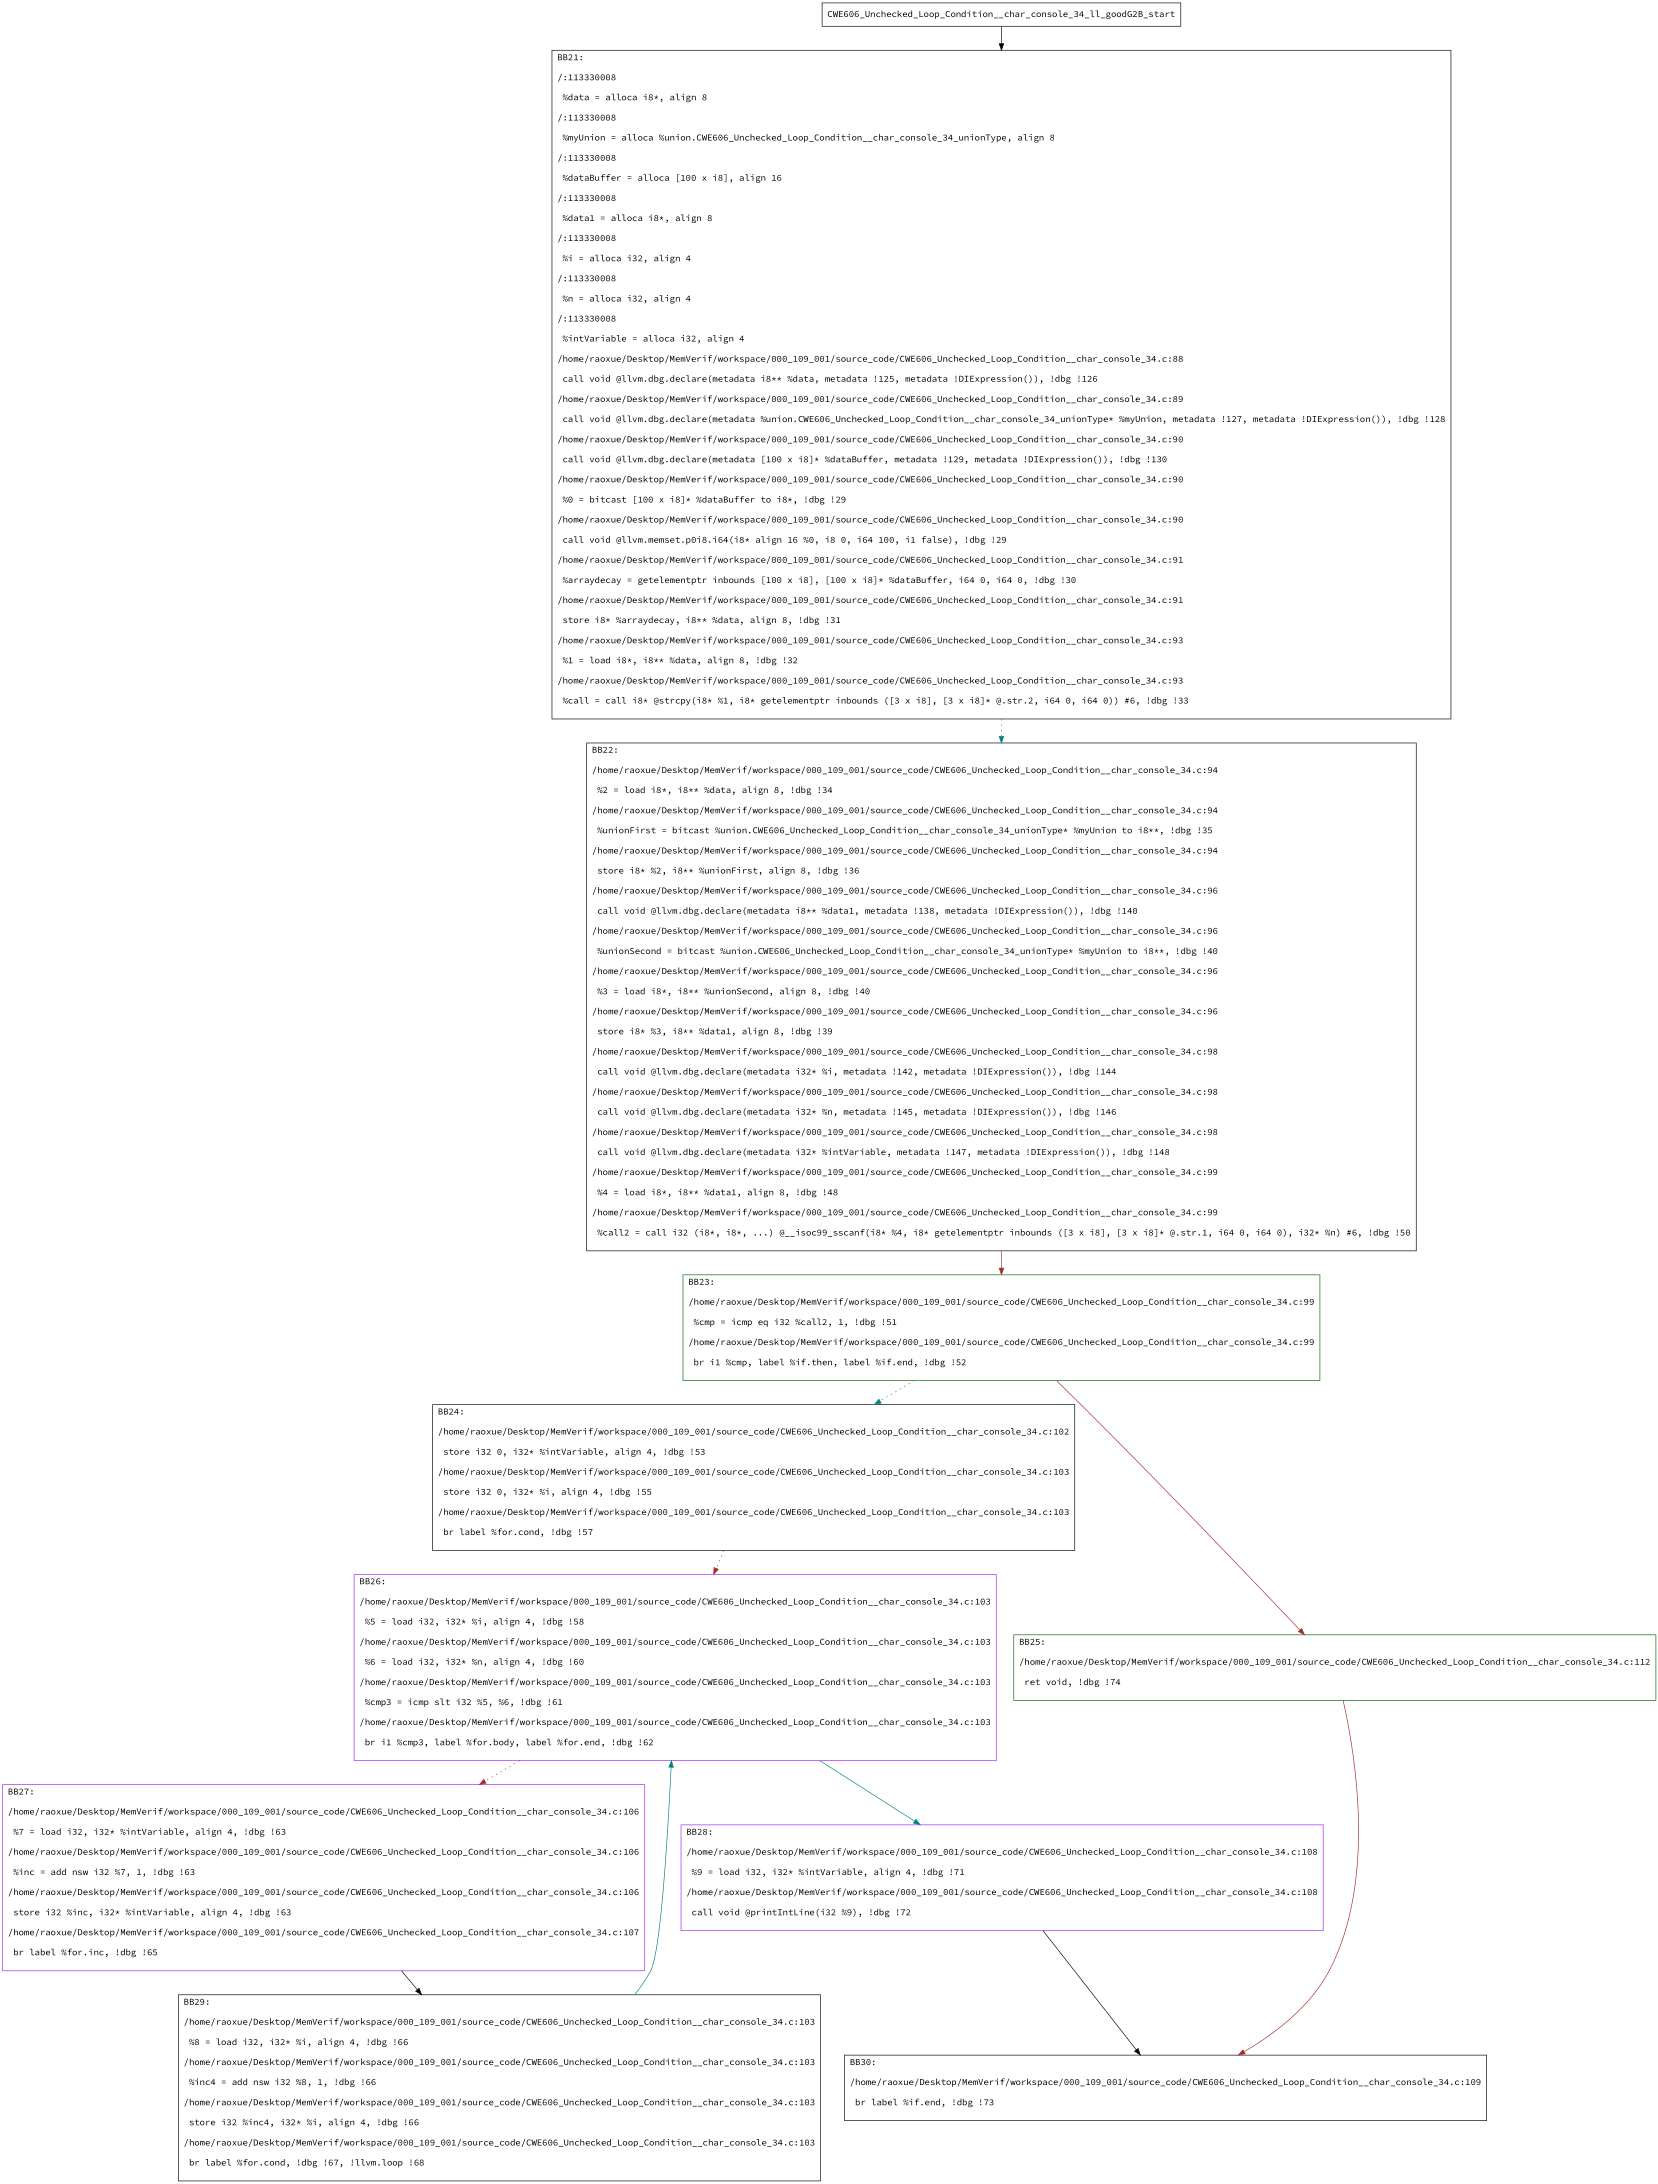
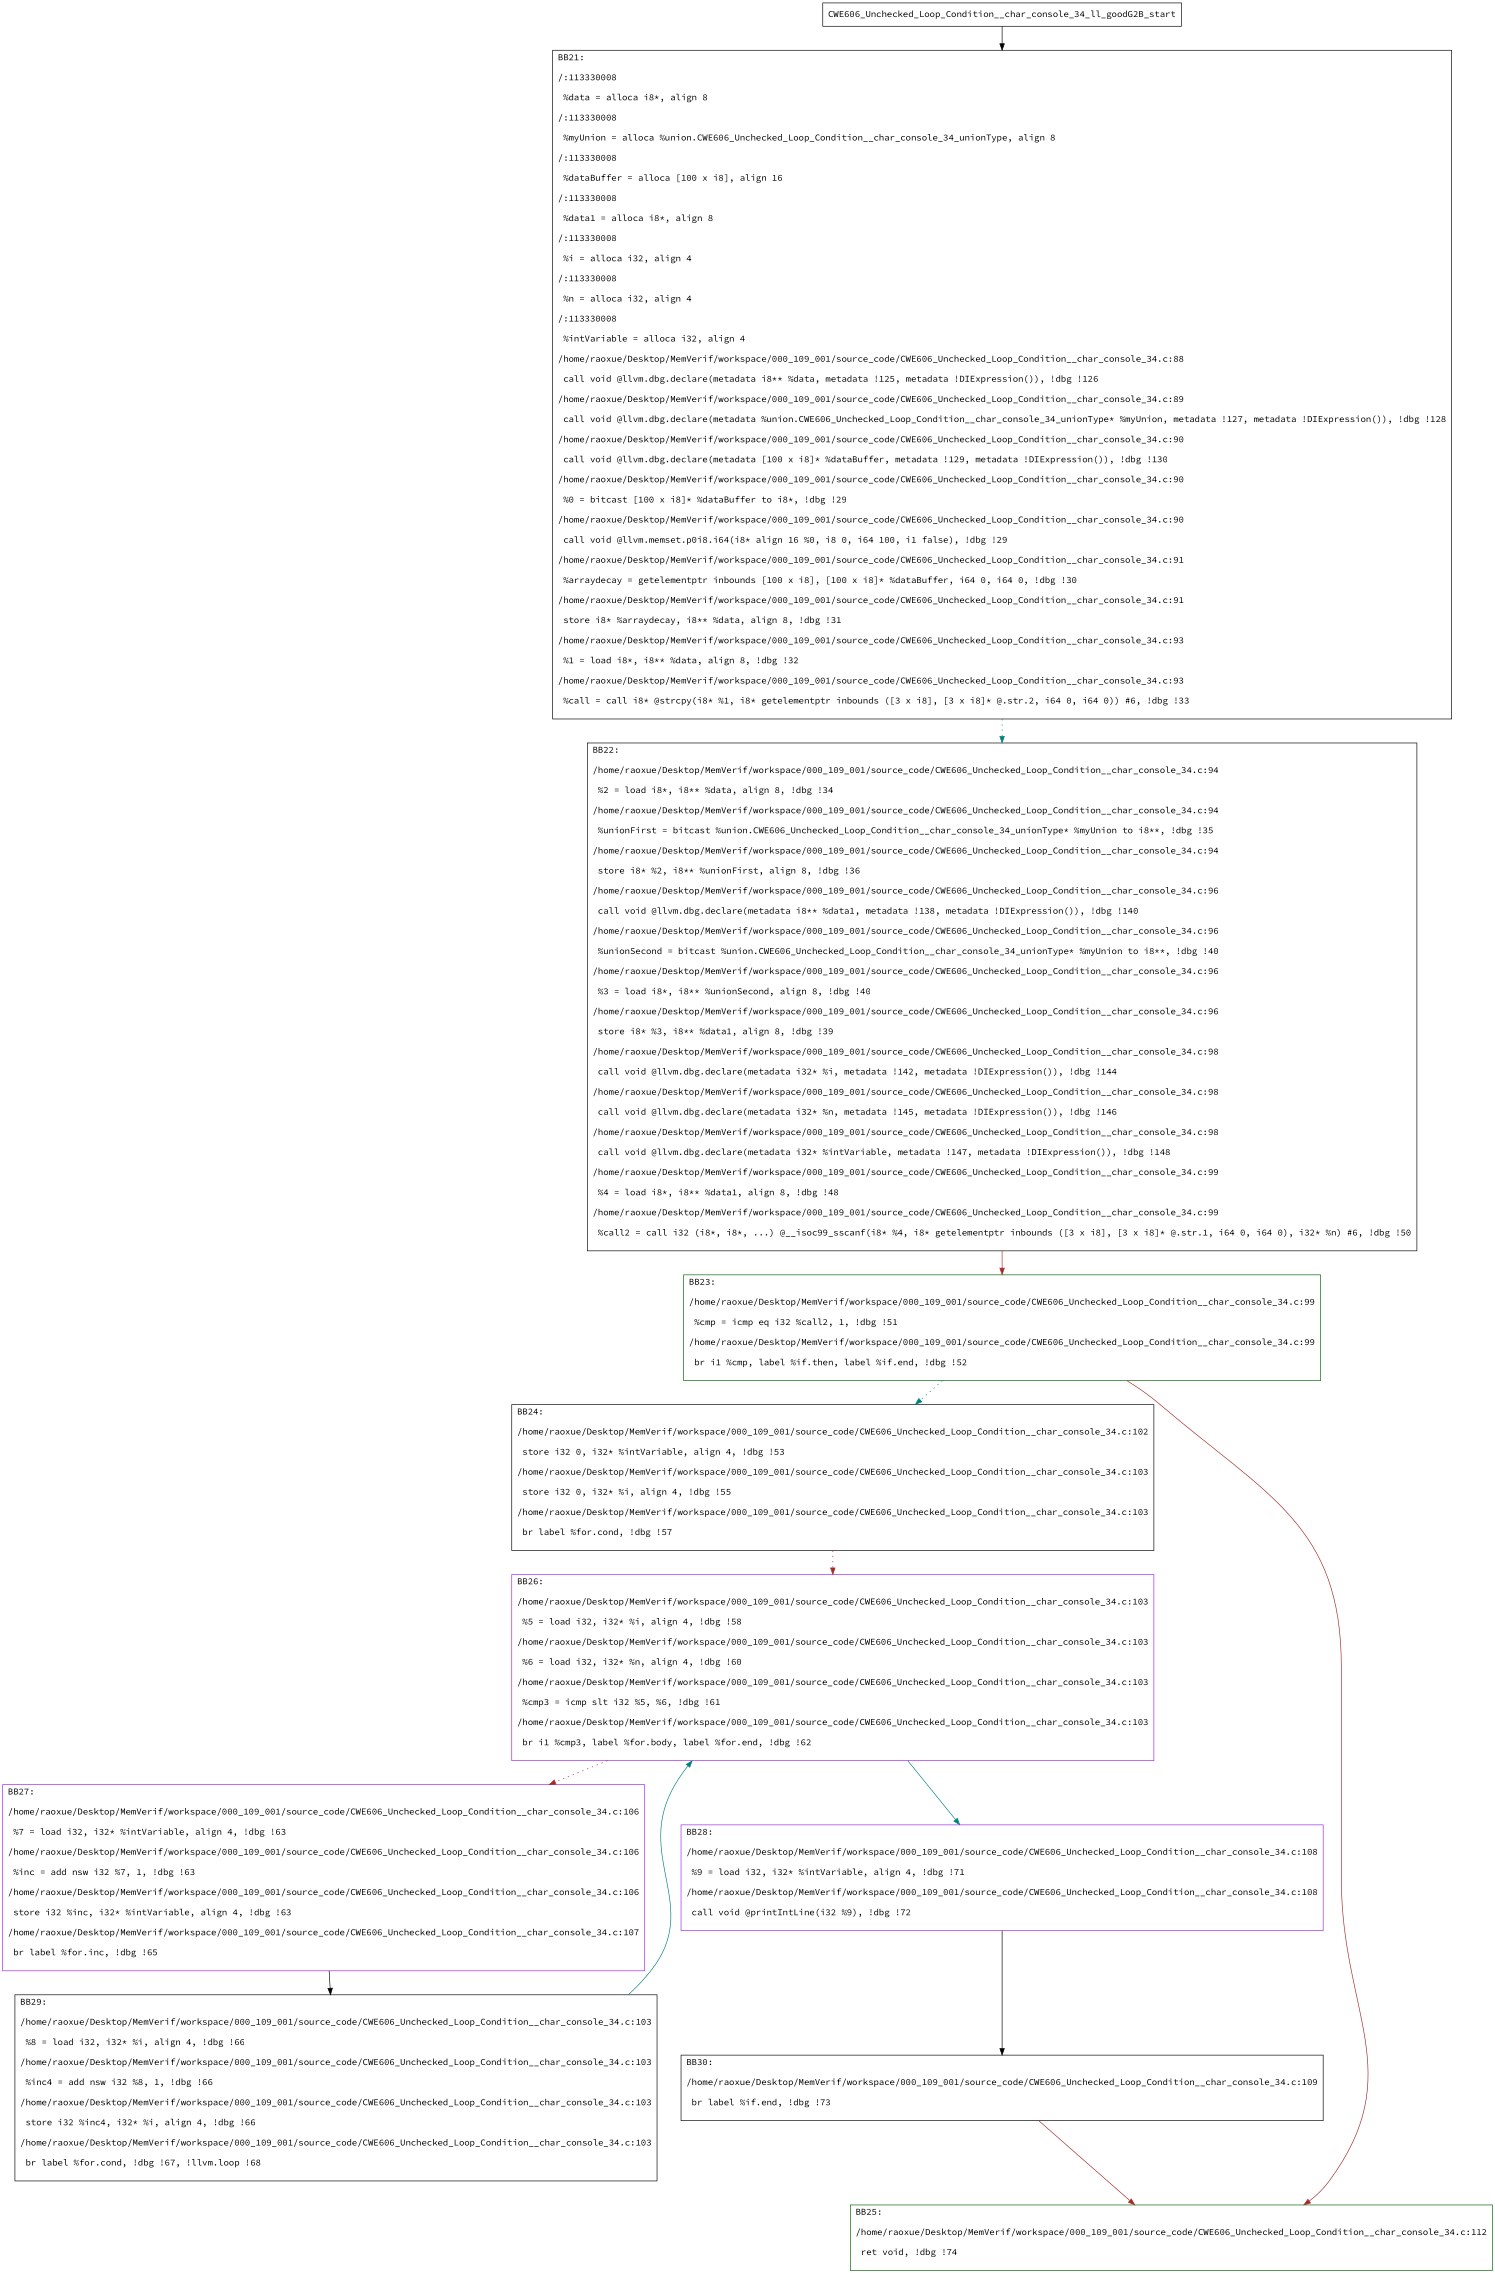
(1353, 1896) -> (1084, 2161)
